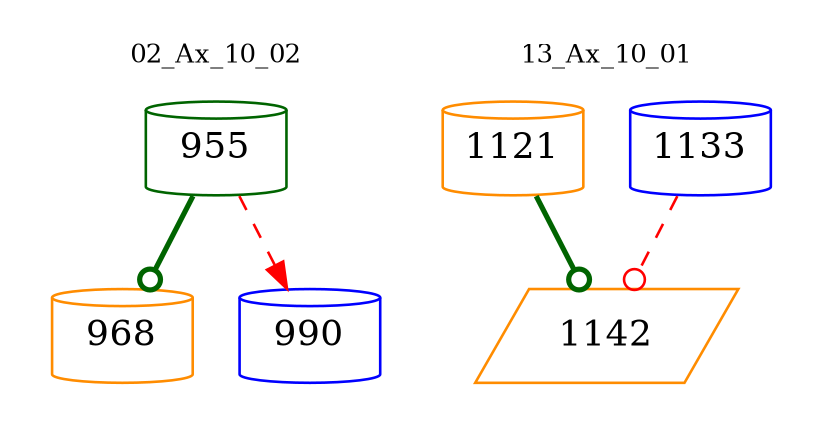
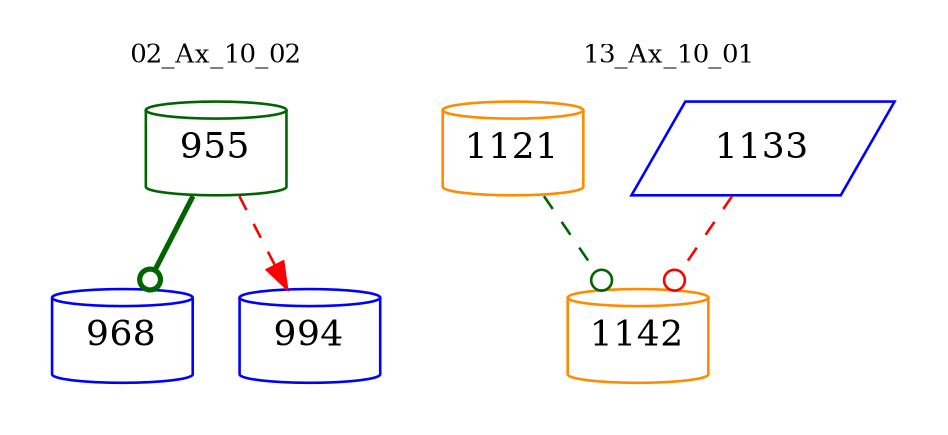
(701, 148) -> (763, 148)
(555, 233) -> (570, 234)
(122, 336) -> (122, 336)
(310, 336) -> (310, 336)
(607, 336) -> (638, 336)
